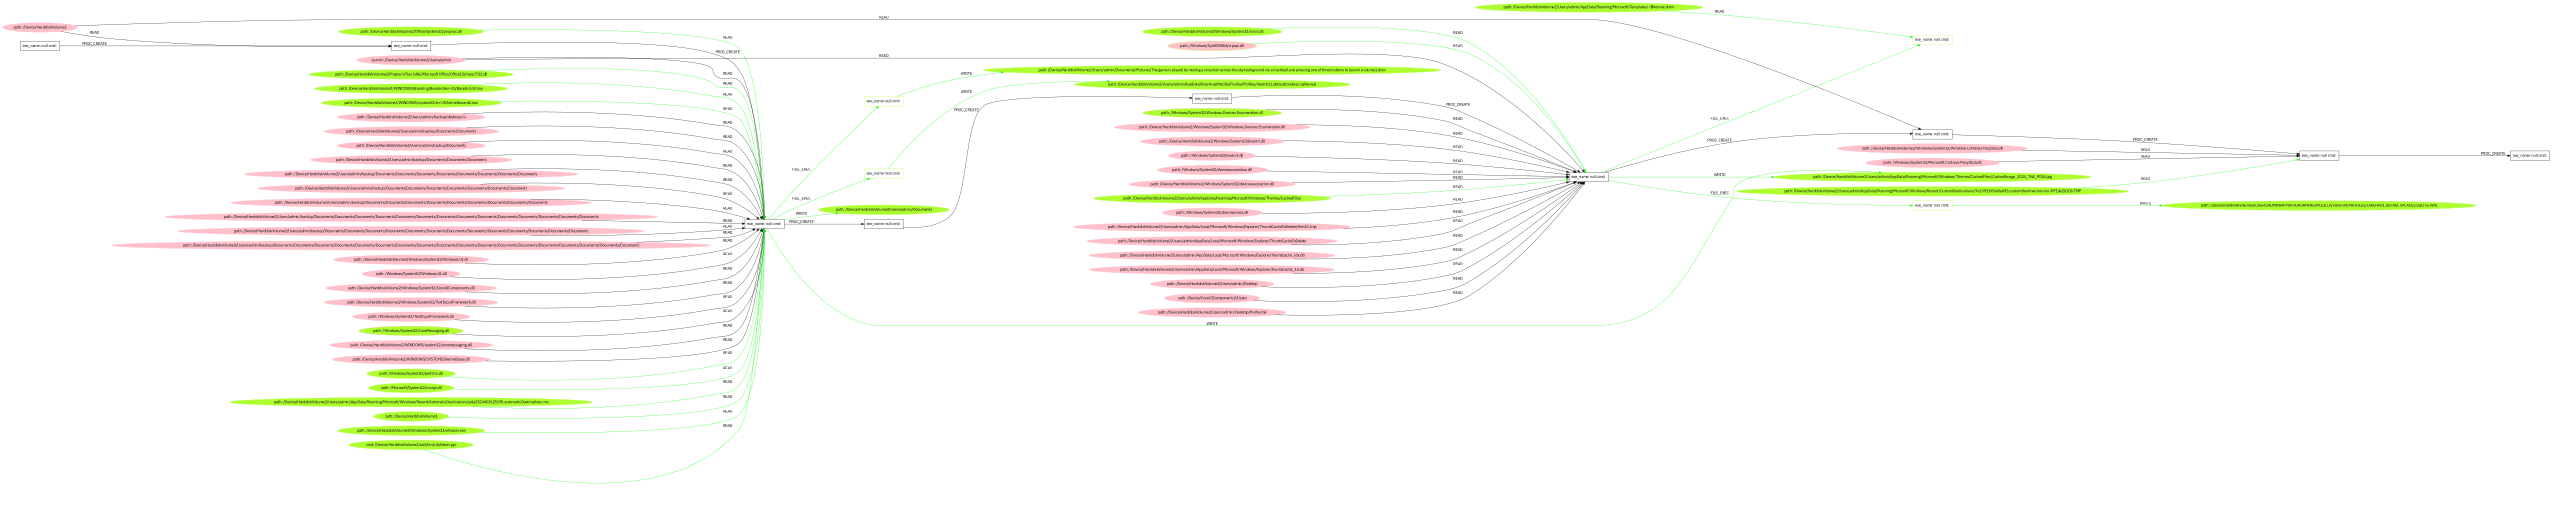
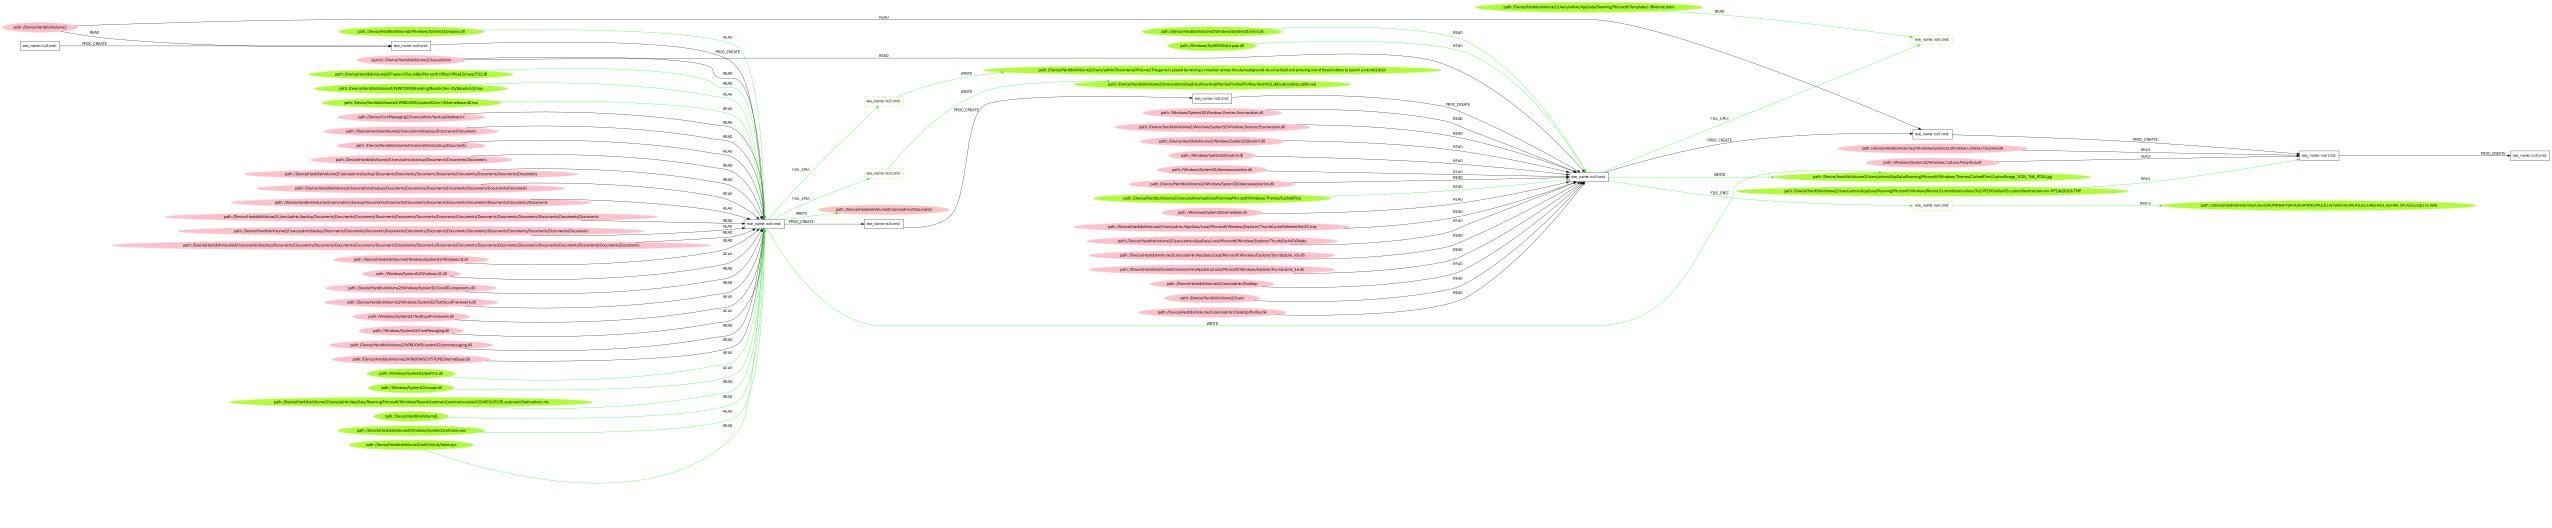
(411, 32) -> (411, 32)
(1212, 46) -> (1212, 46)
(1212, 113) -> (1212, 113)
(411, 117) -> (411, 117)
(1933, 163) -> (1933, 163)
(884, 210) -> (884, 210)
(1212, 213) -> (1212, 213)
(1212, 298) -> (1212, 298)
(411, 331) -> (411, 331)
(411, 388) -> (411, 388)
(411, 445) -> (411, 445)
